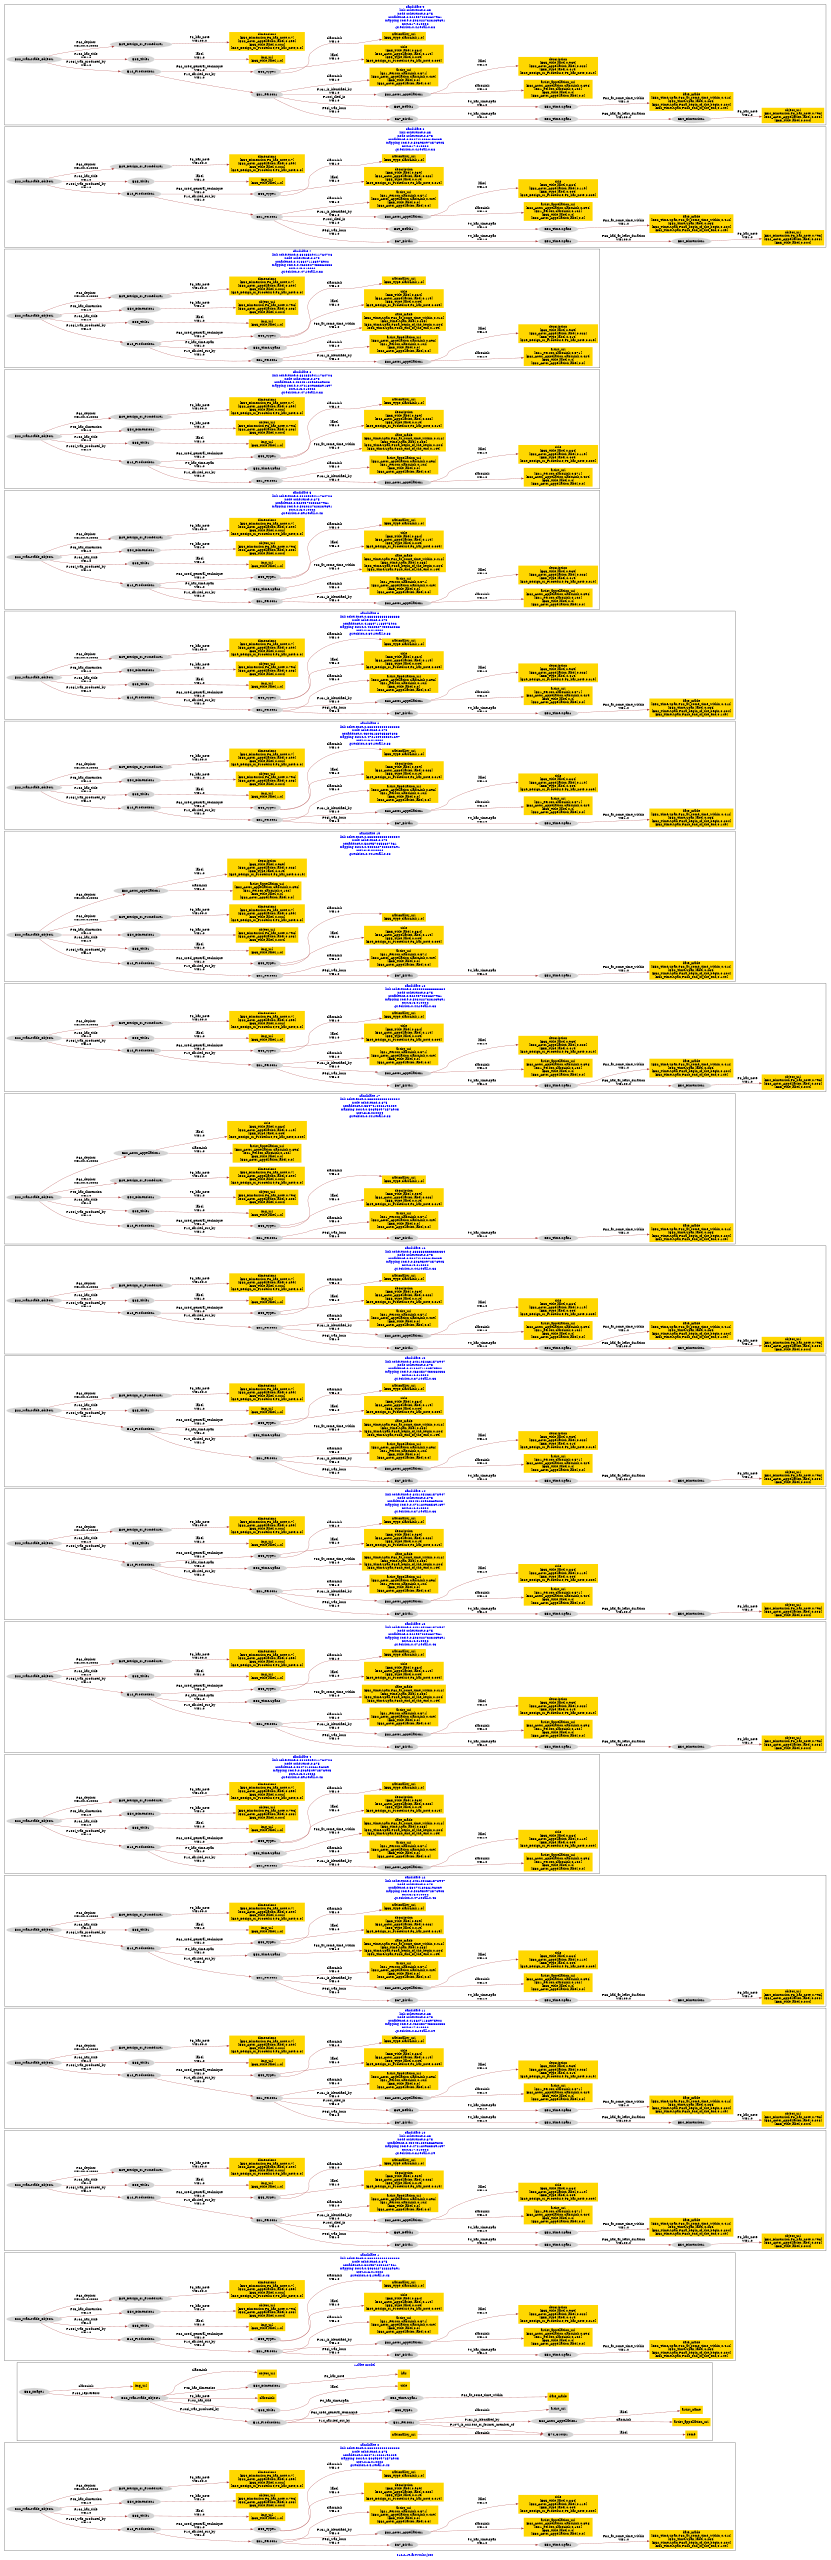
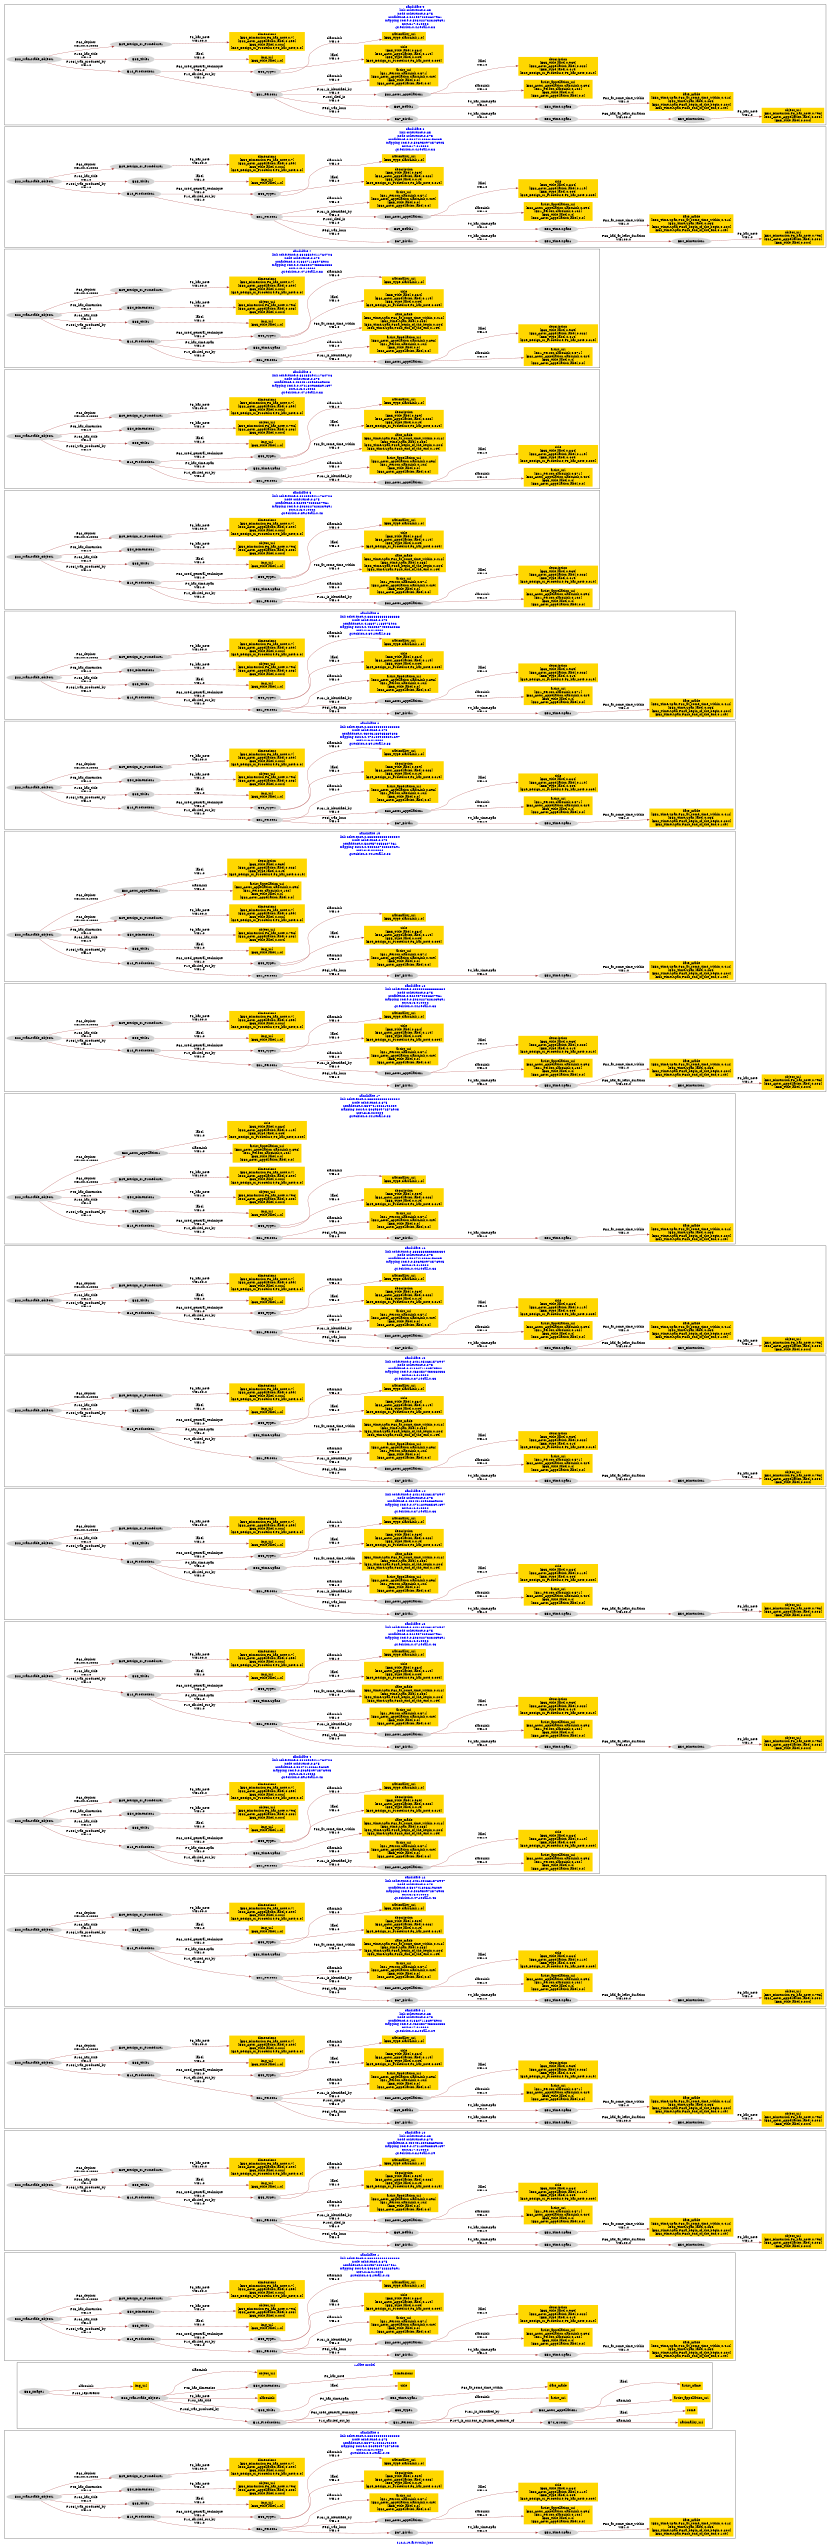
(404, 2374) -> (404, 2374)
(558, 2409) -> (558, 2398)
(479, 2435) -> (625, 2423)
